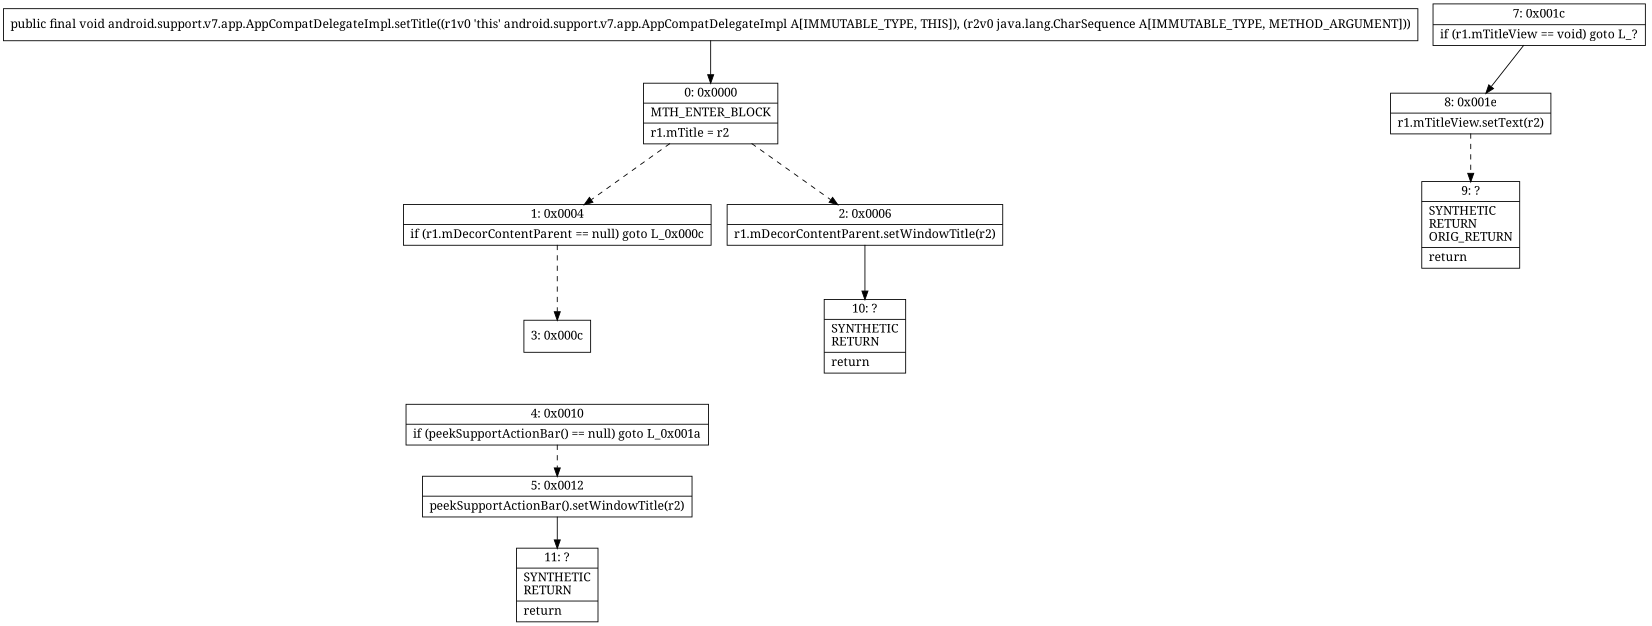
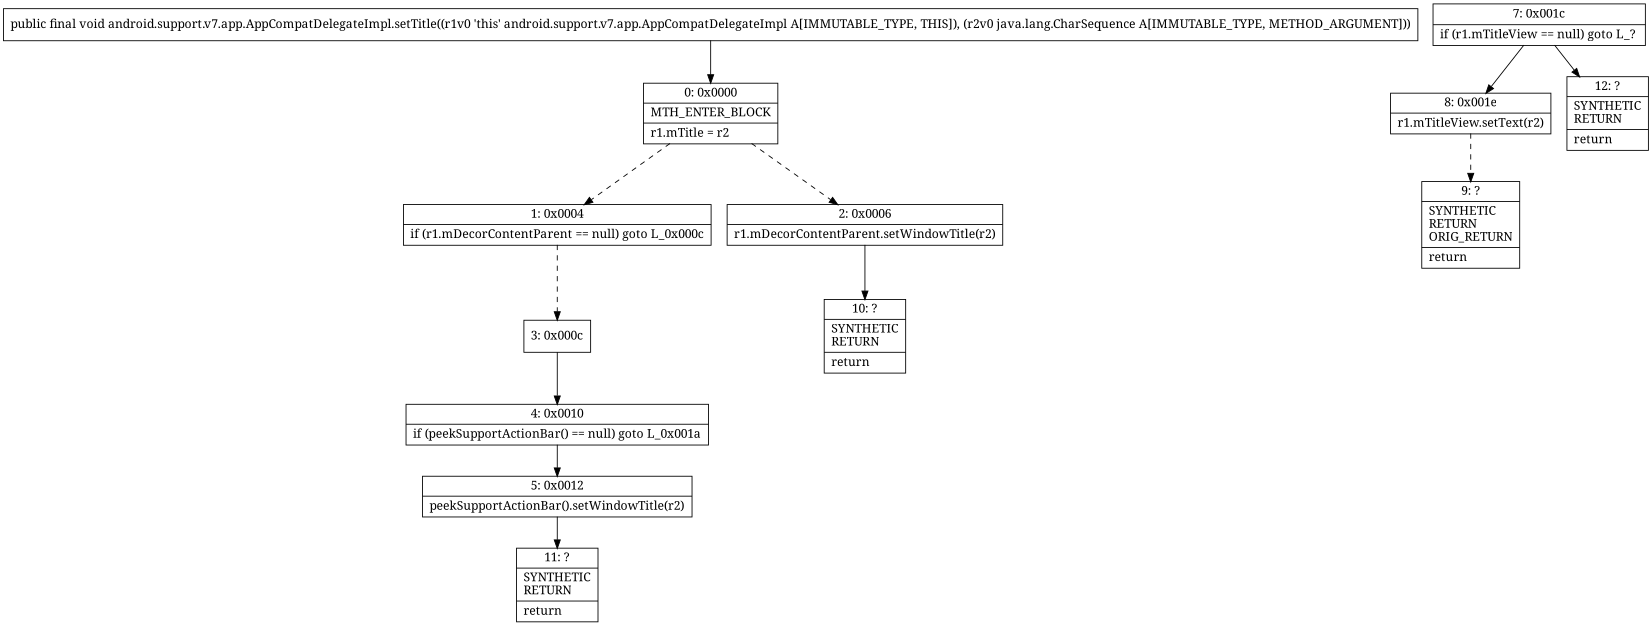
(1539, 35) -> (1538, 35)
none -> (1608, 114)
none -> (557, 374)
(557, 456) -> (557, 456)
